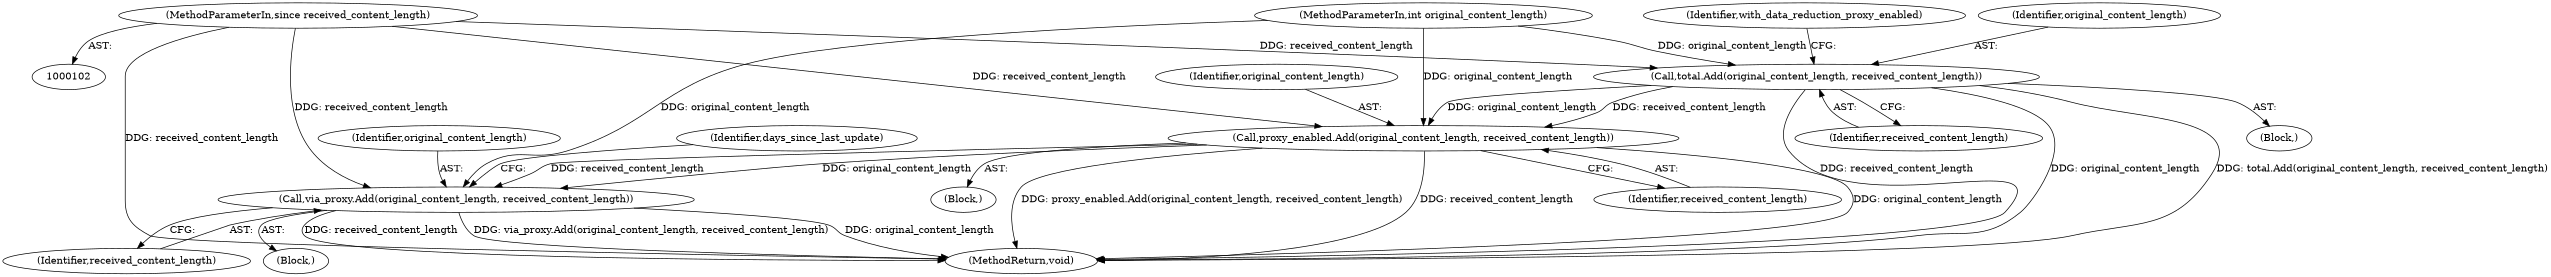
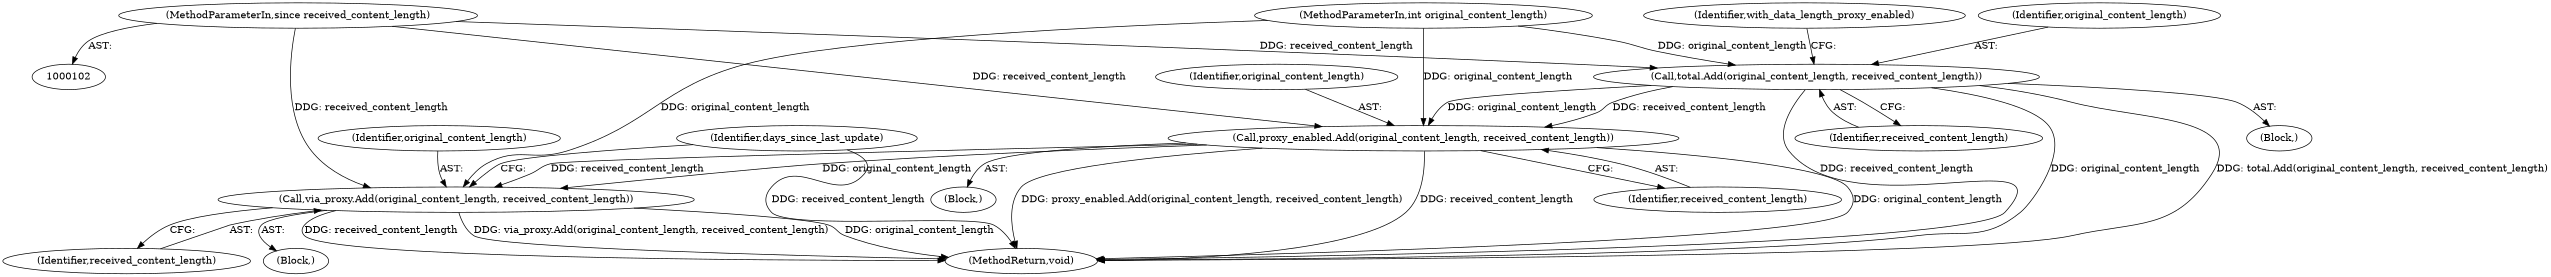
(1804, 16) -> (1804, 16)
(318, 245) -> (833, 221)
